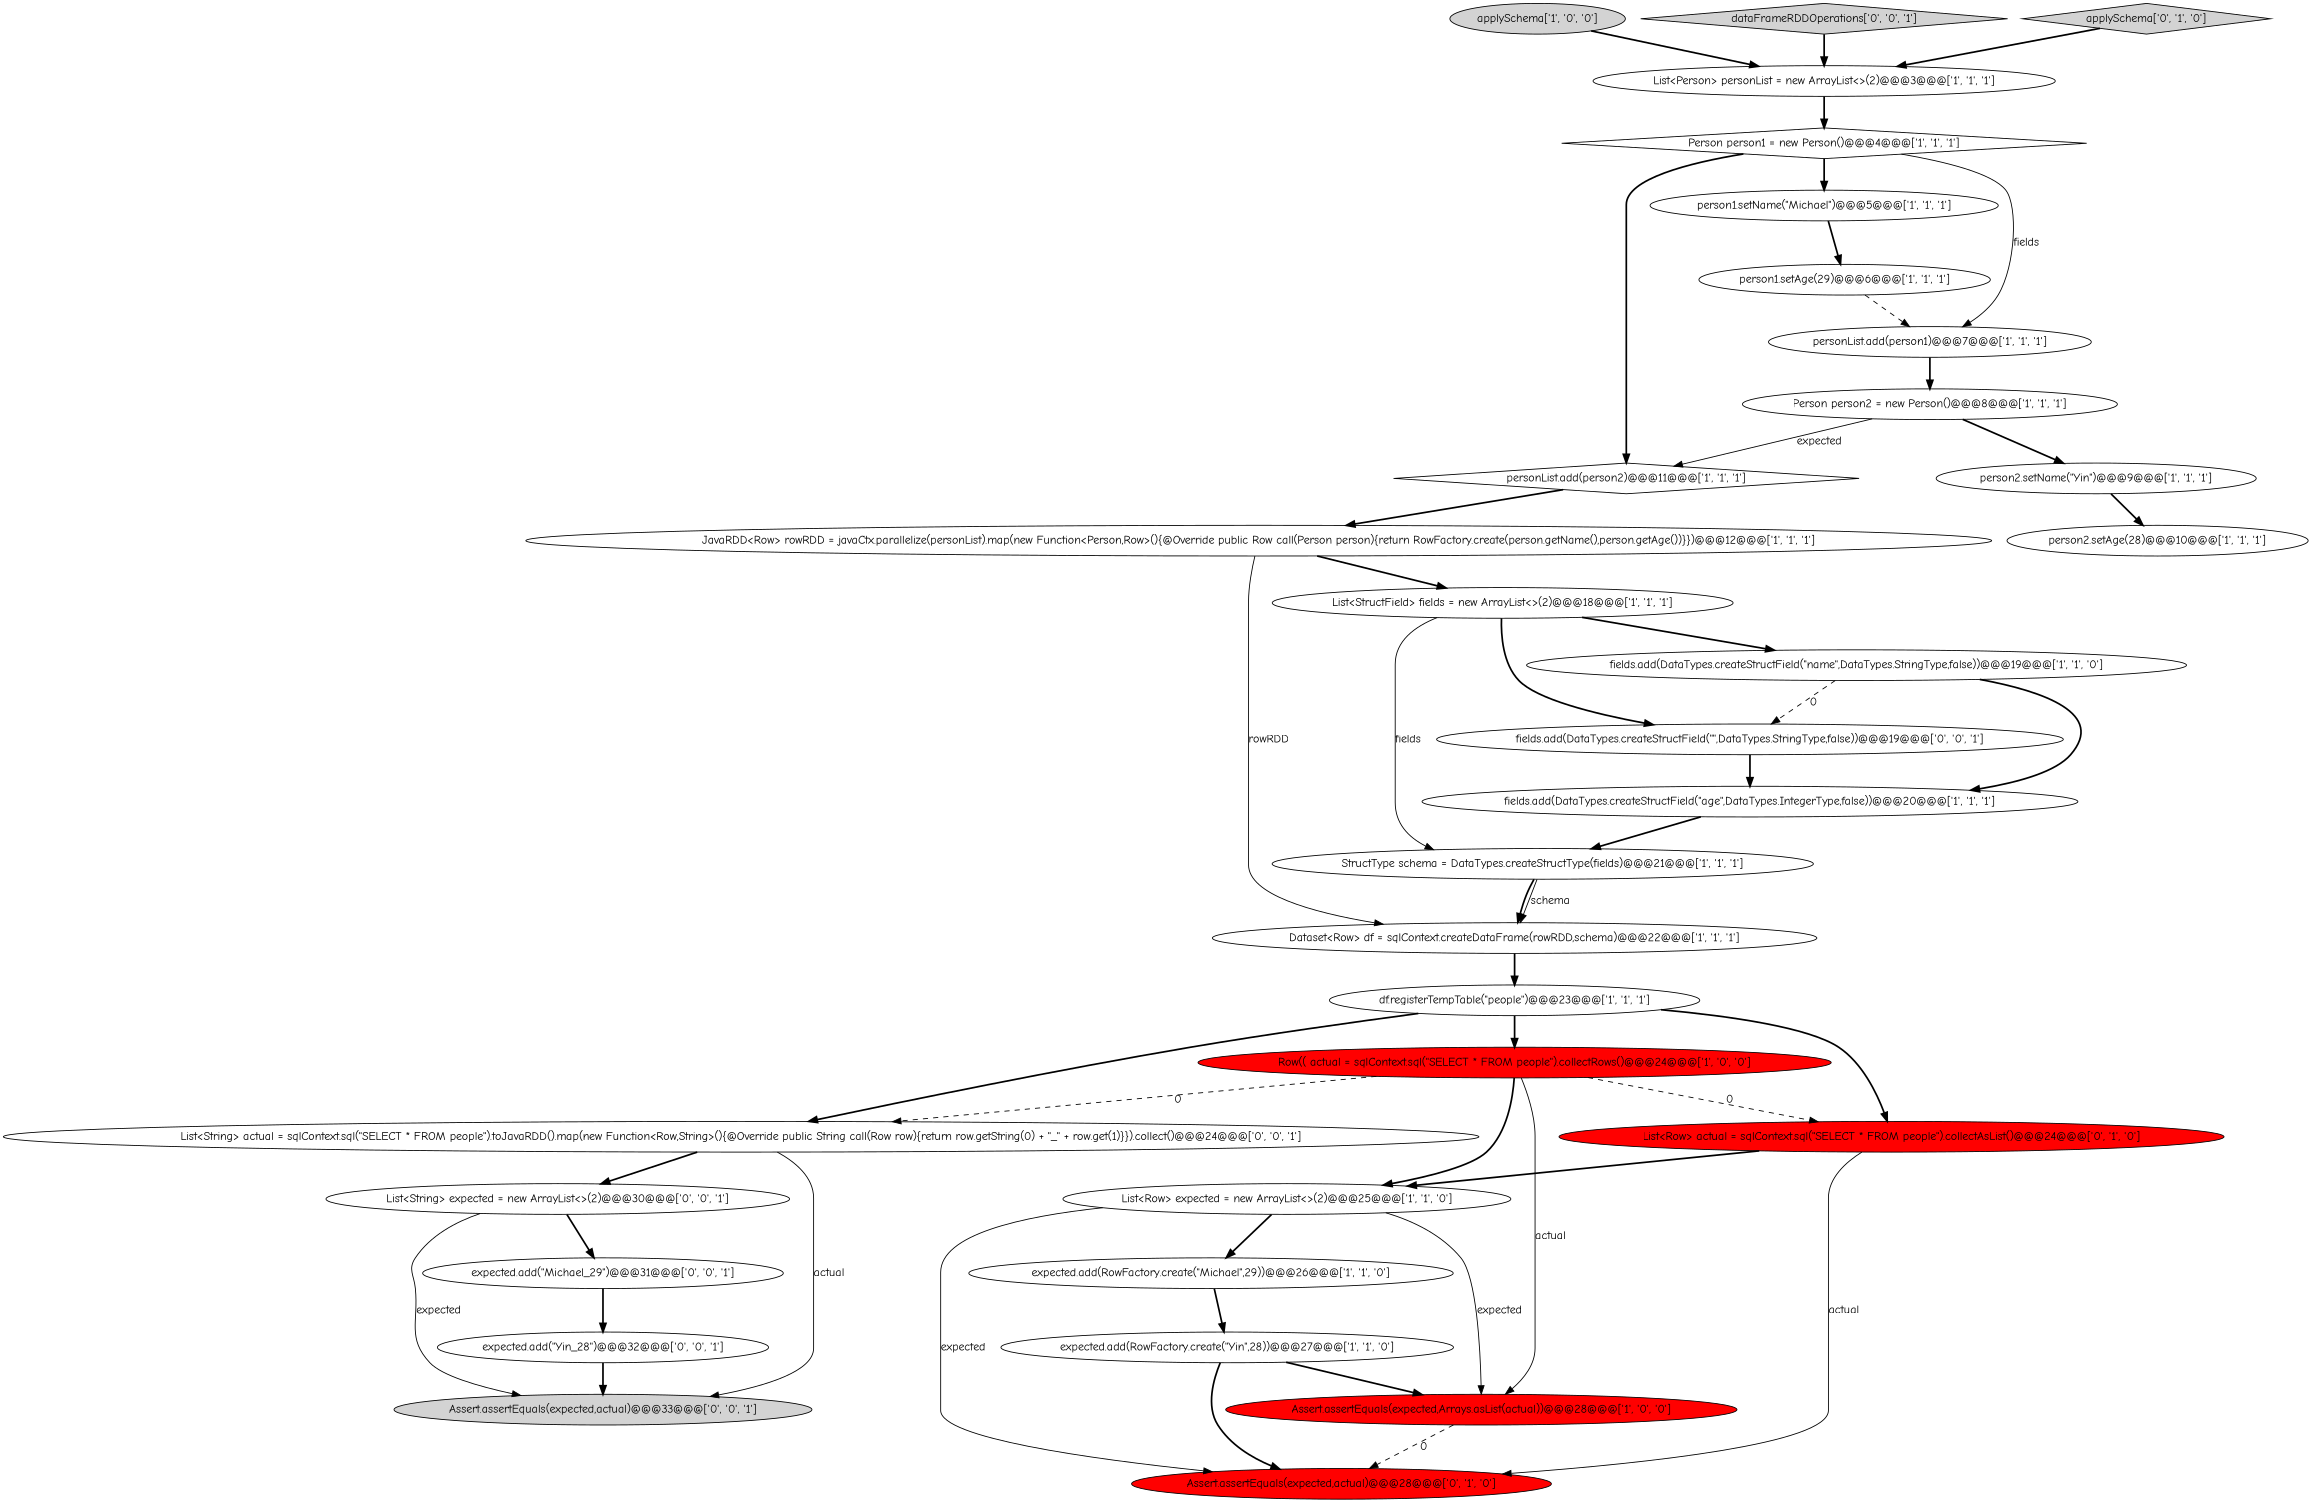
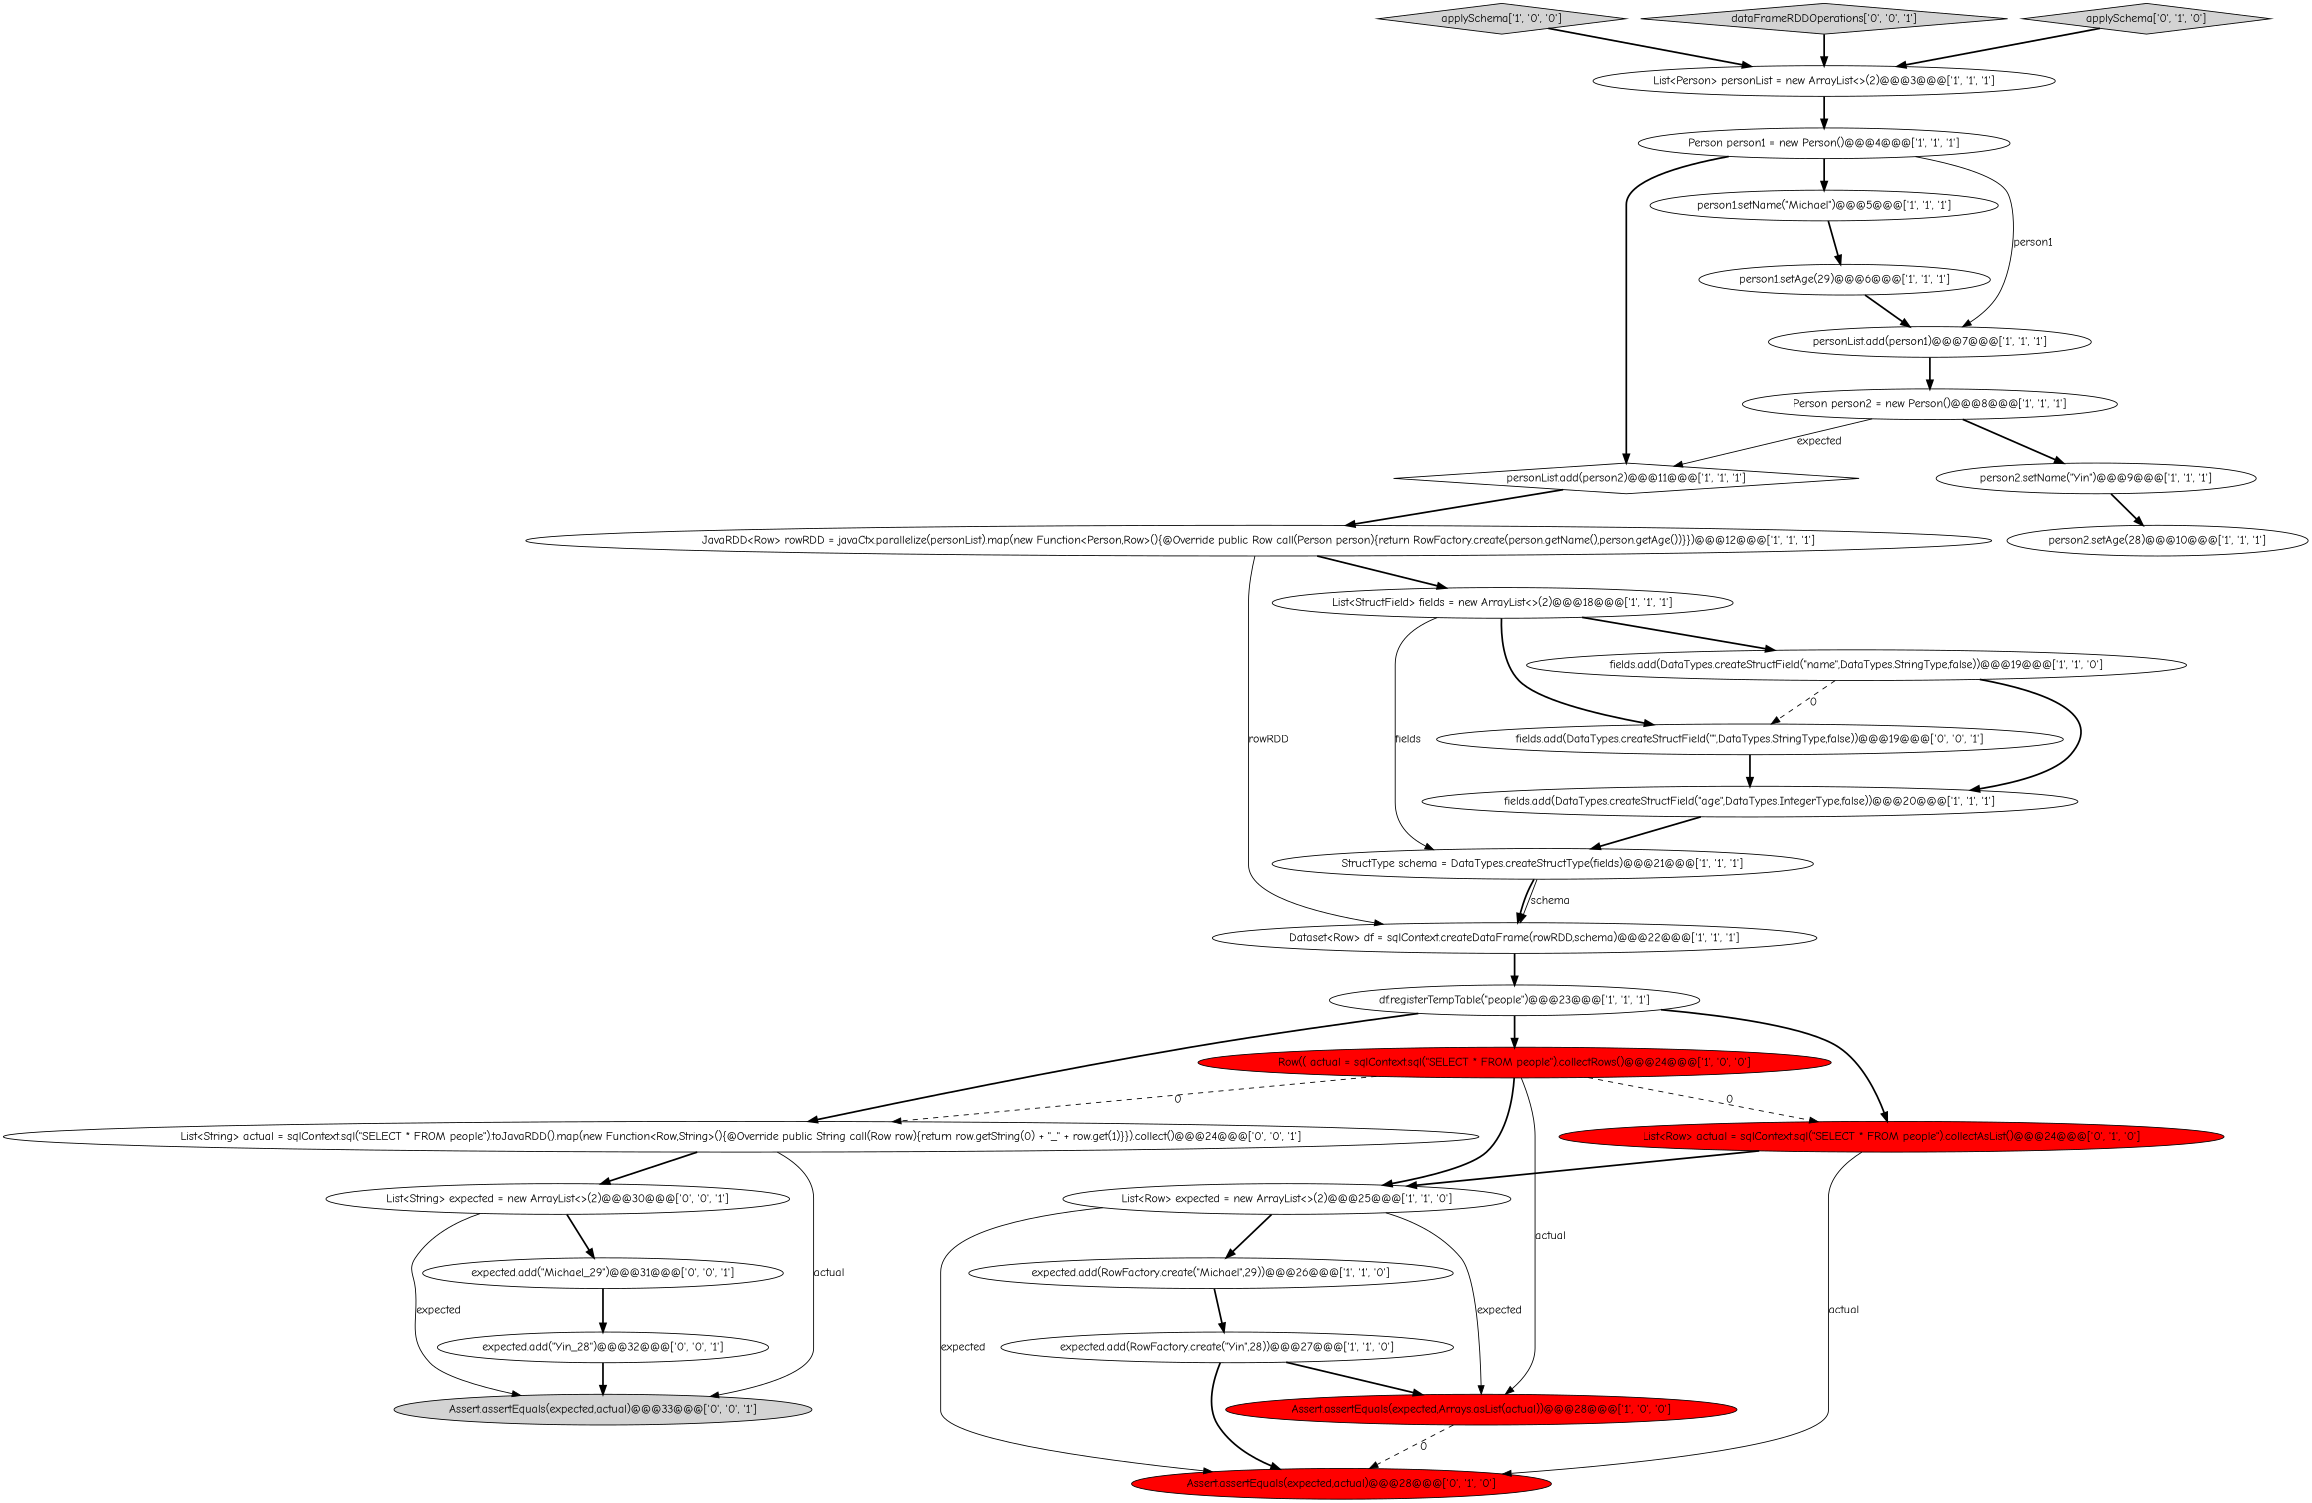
(1538, 19) -> (1502, 19)
(1824, 143) -> (1824, 143)
(2027, 243) -> (2033, 243)
(1884, 308) -> (1884, 308)
